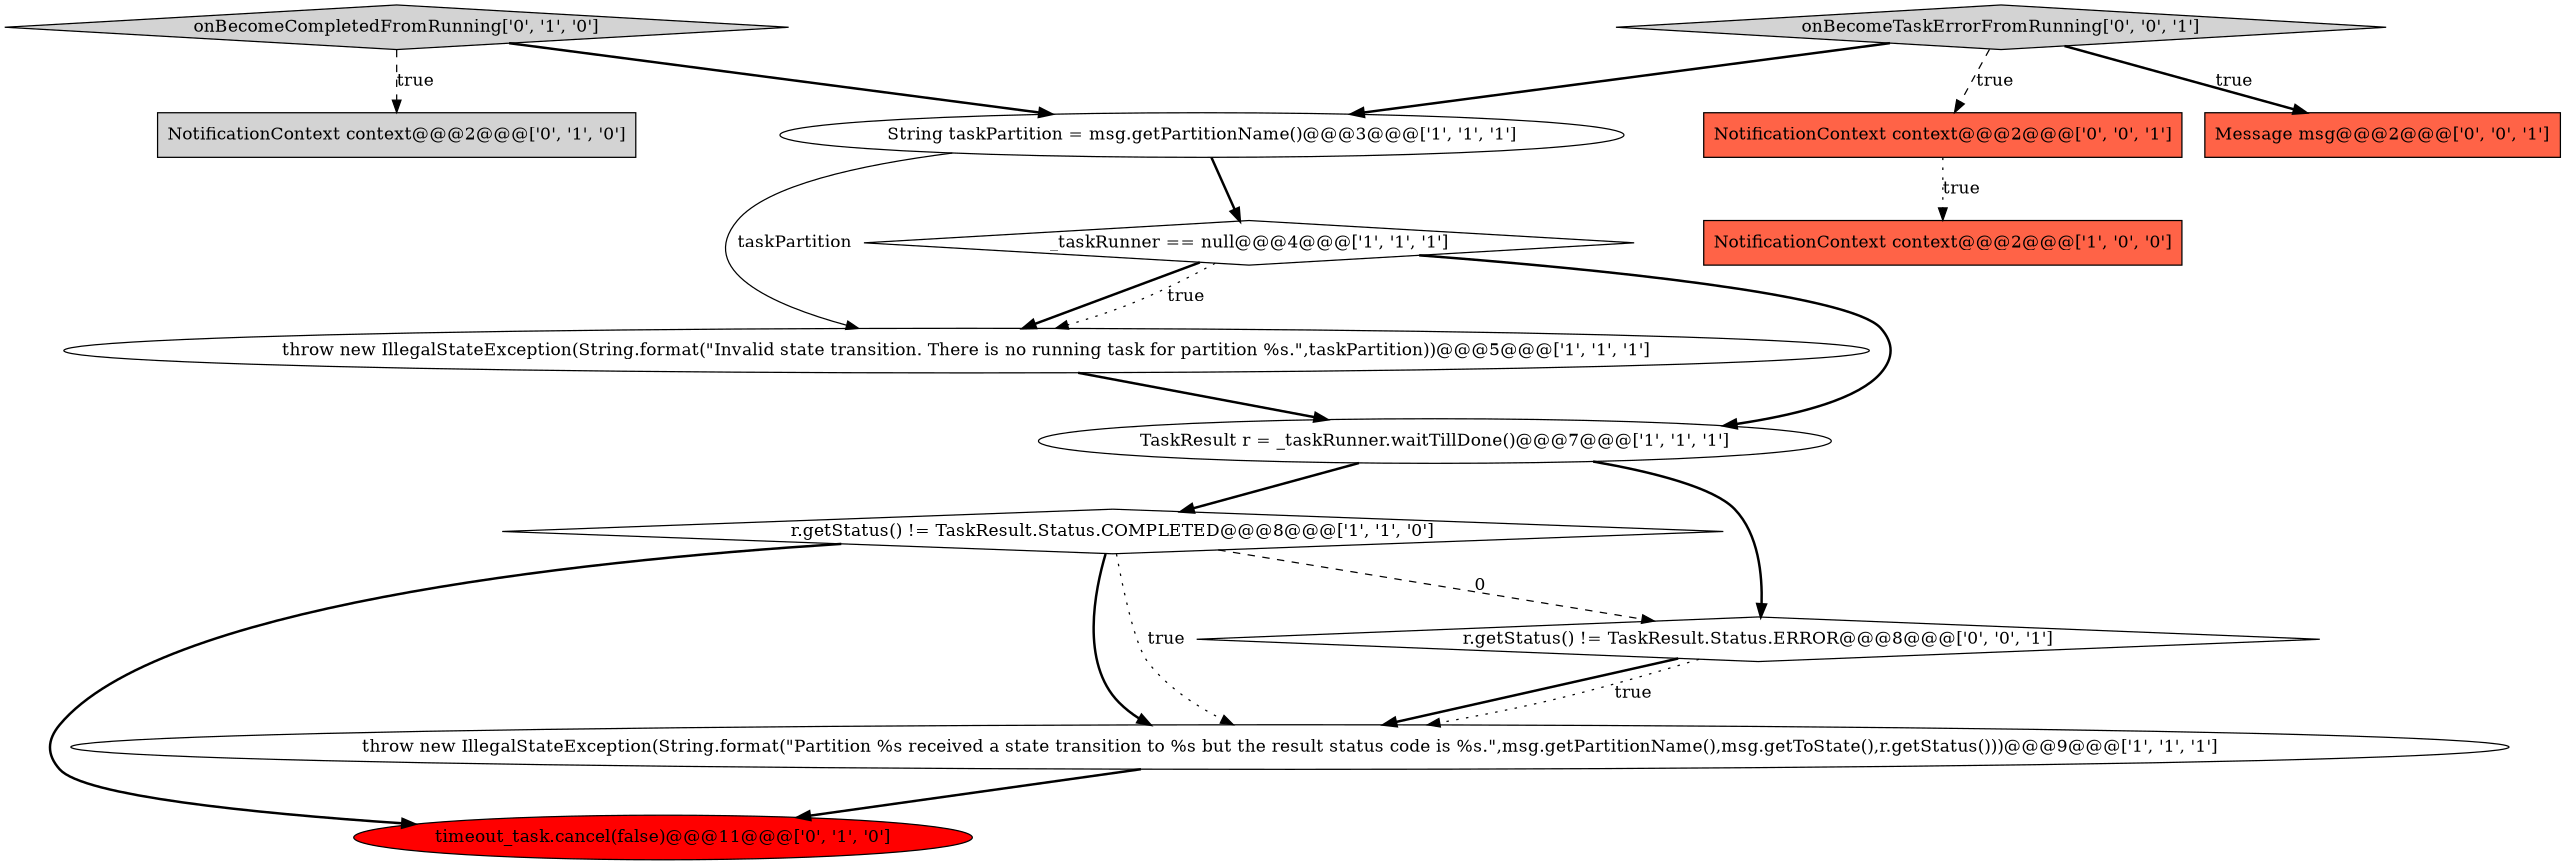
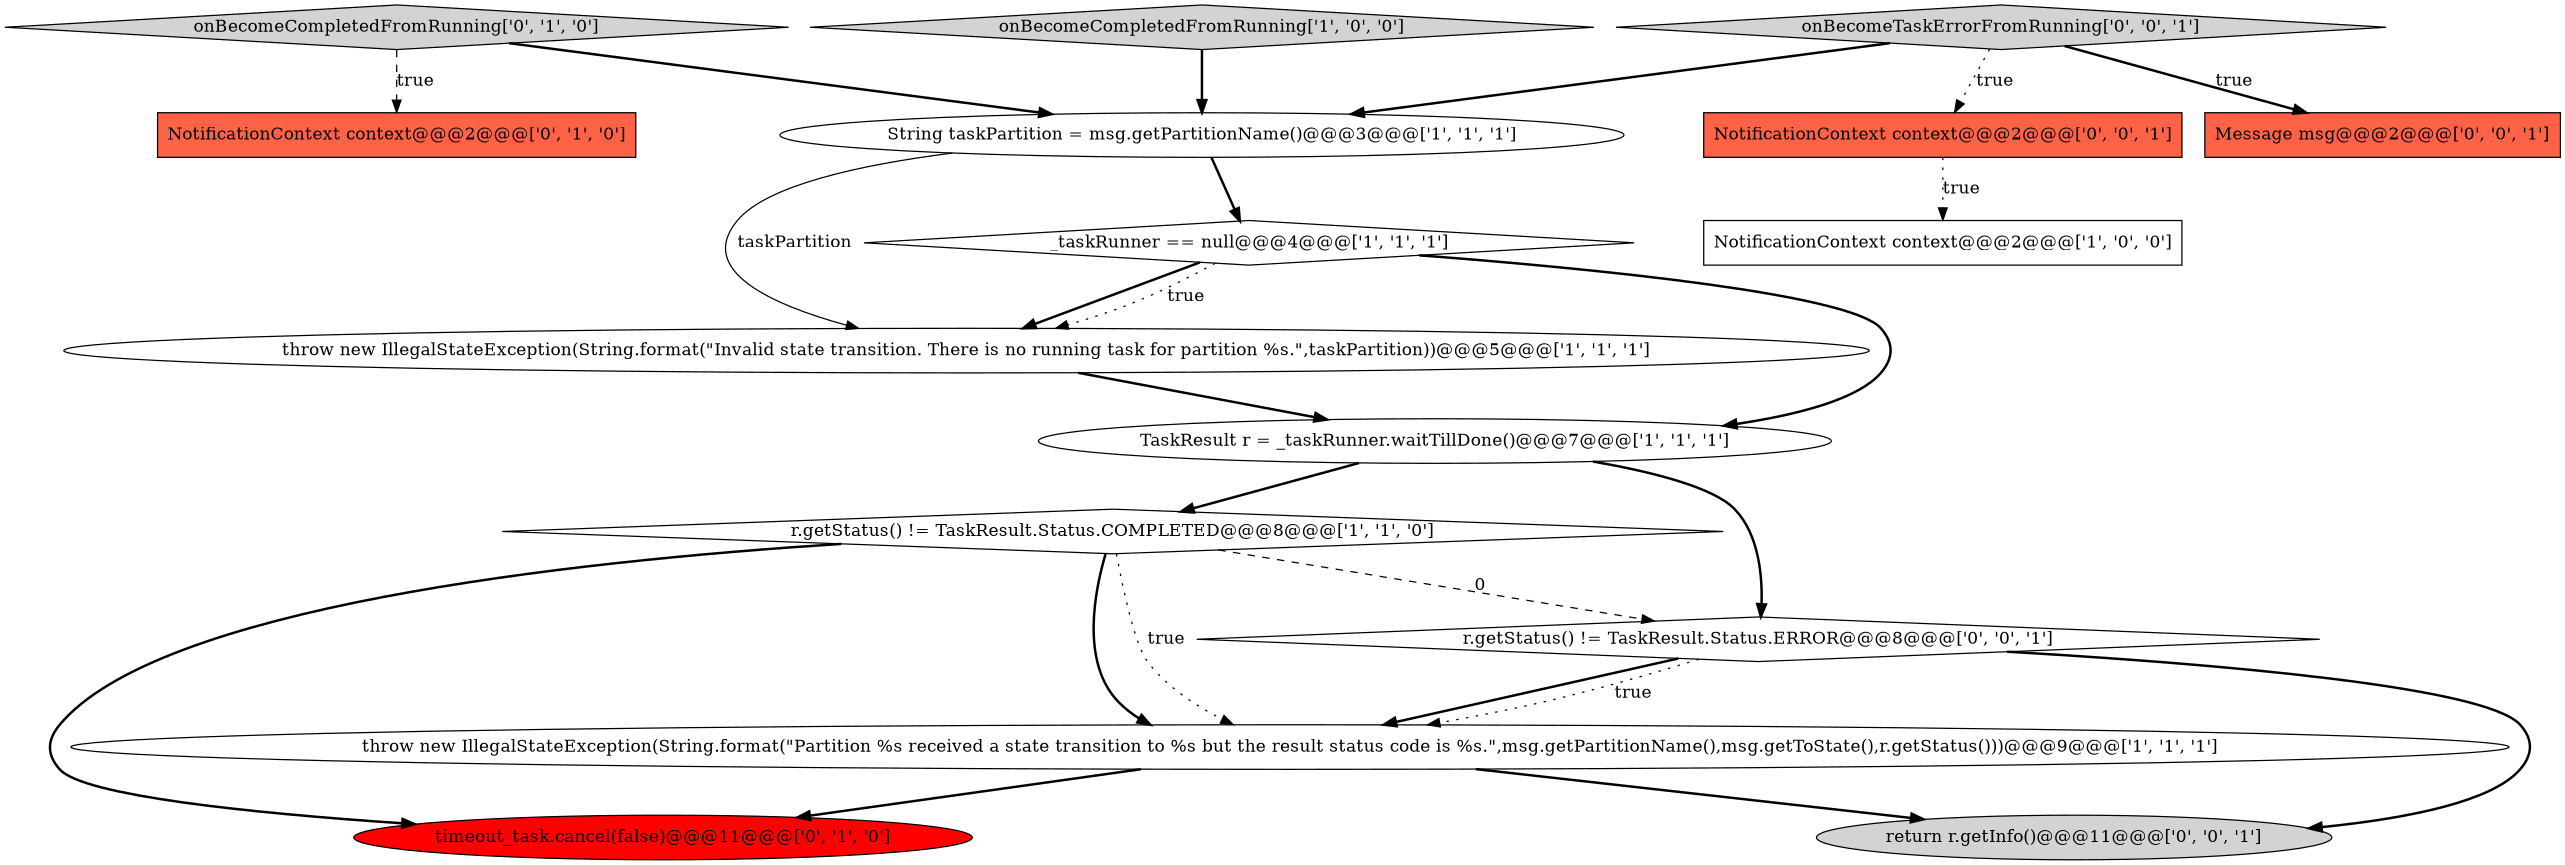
none -> (1202, 27)
(1975, 75) -> (1975, 75)
(397, 135) -> (397, 135)
(1943, 243) -> (1943, 243)
none -> (2074, 837)
